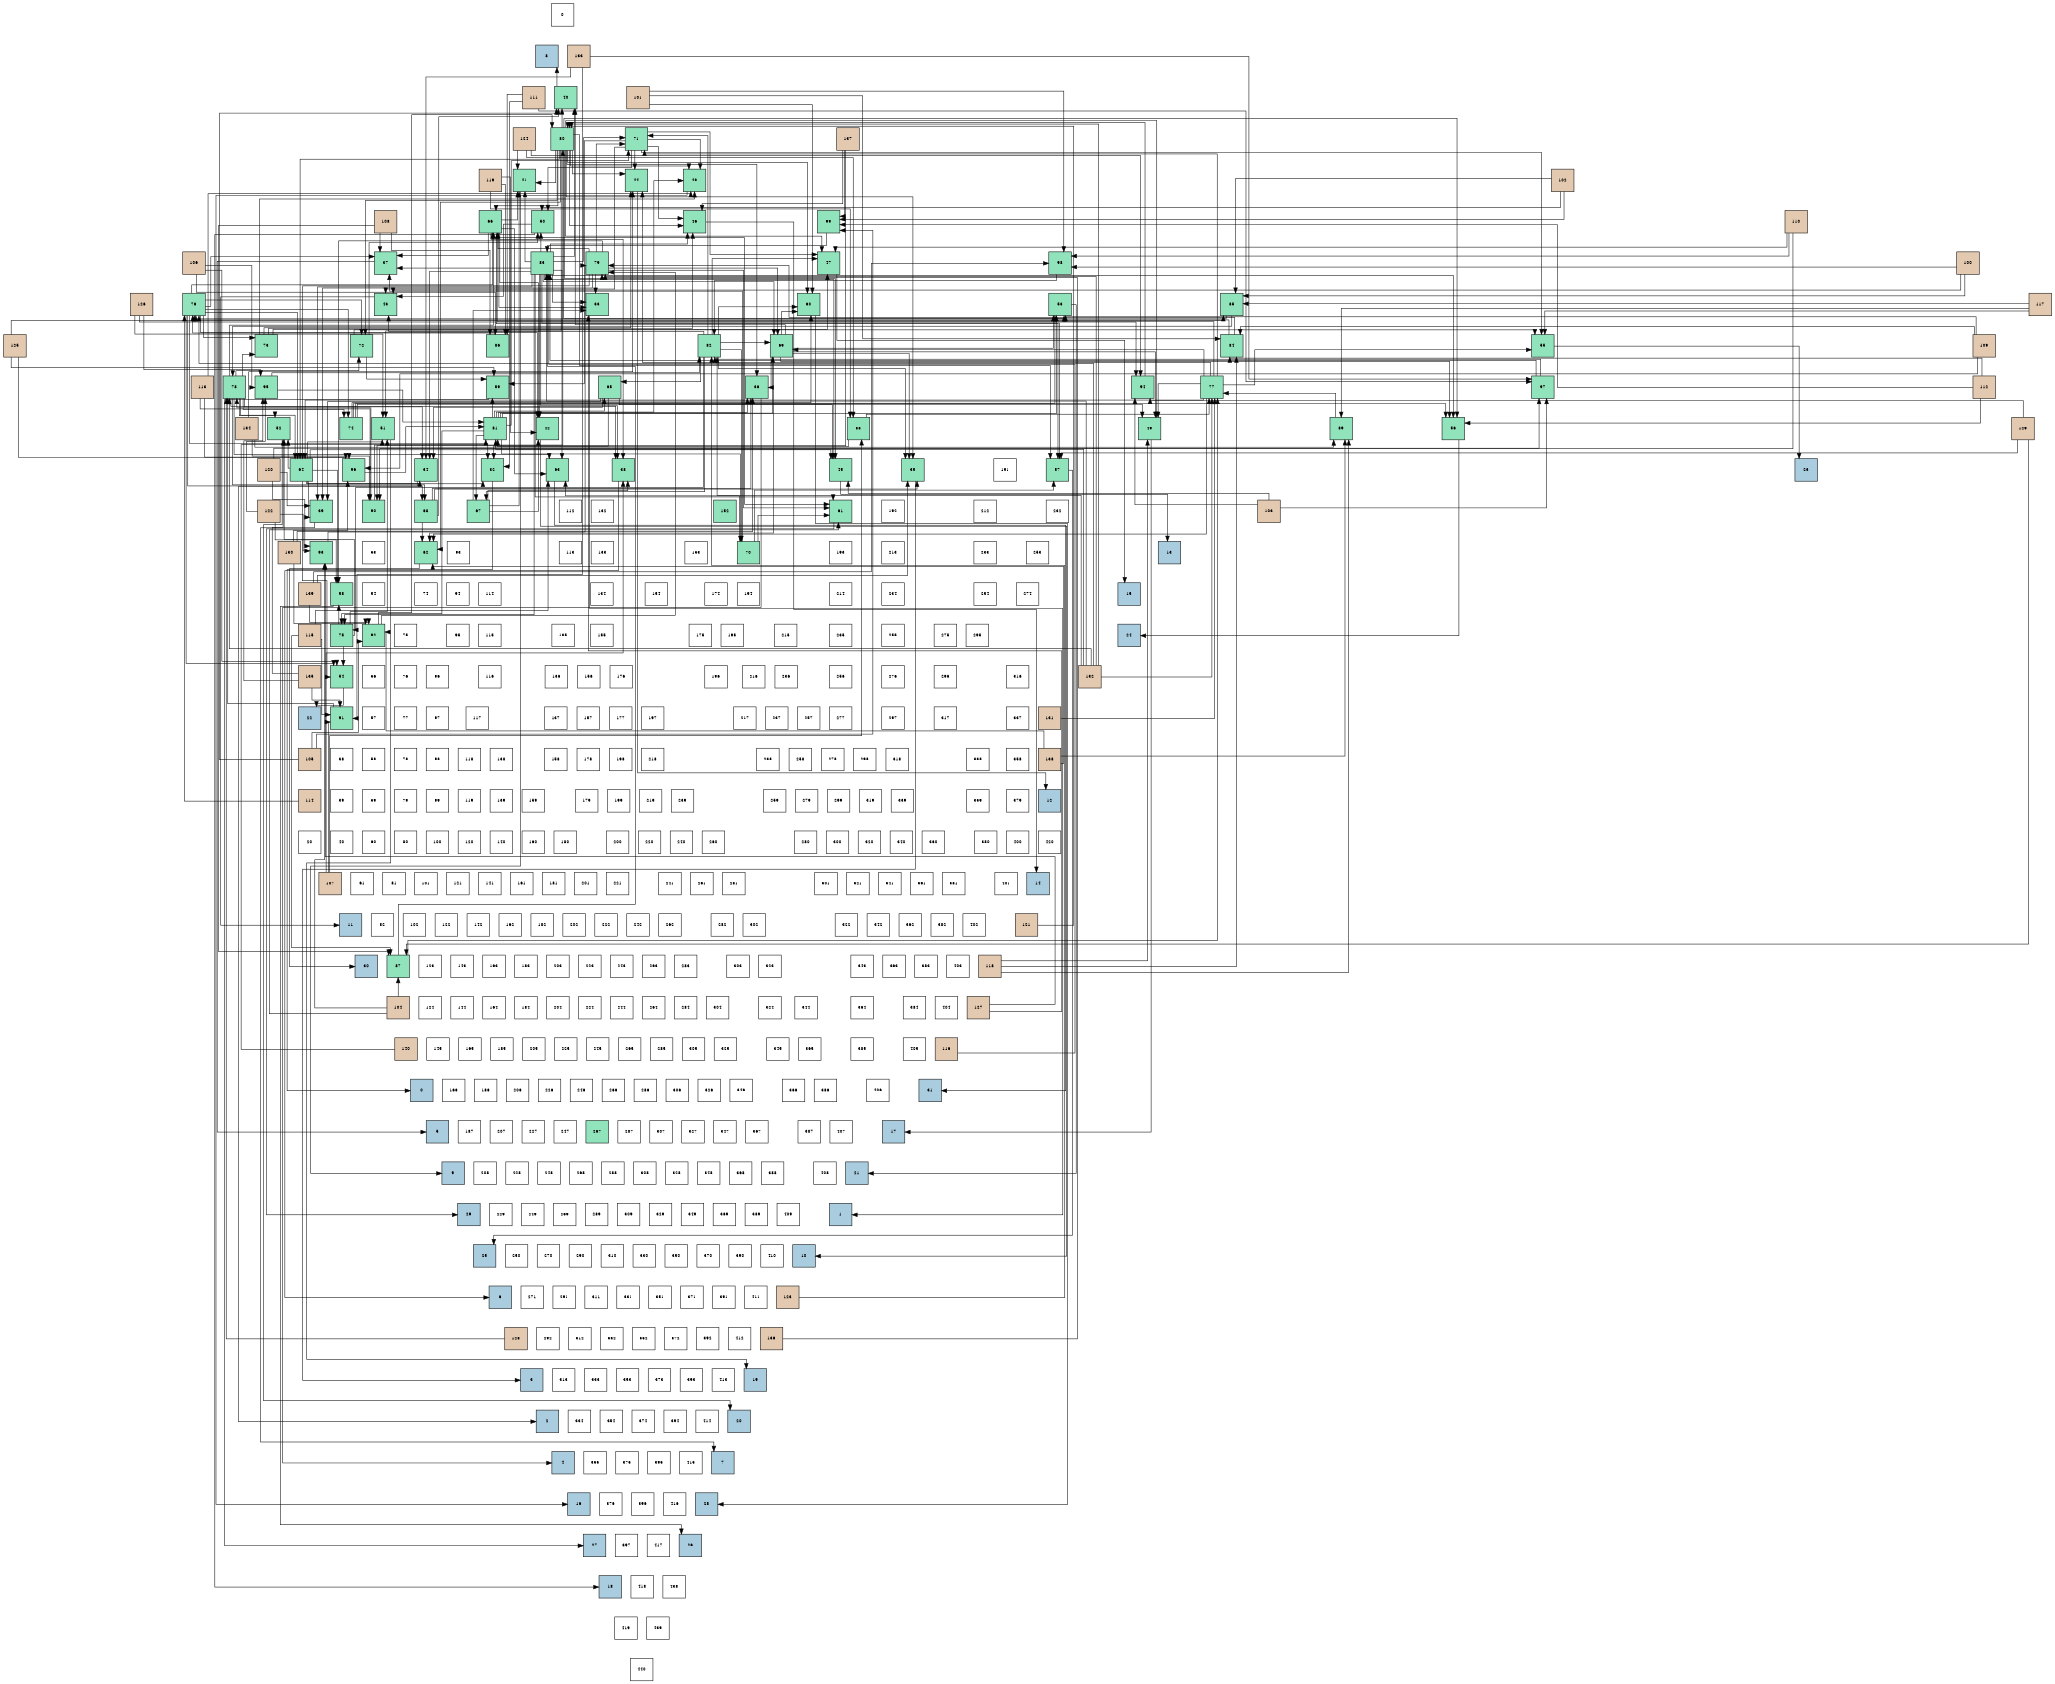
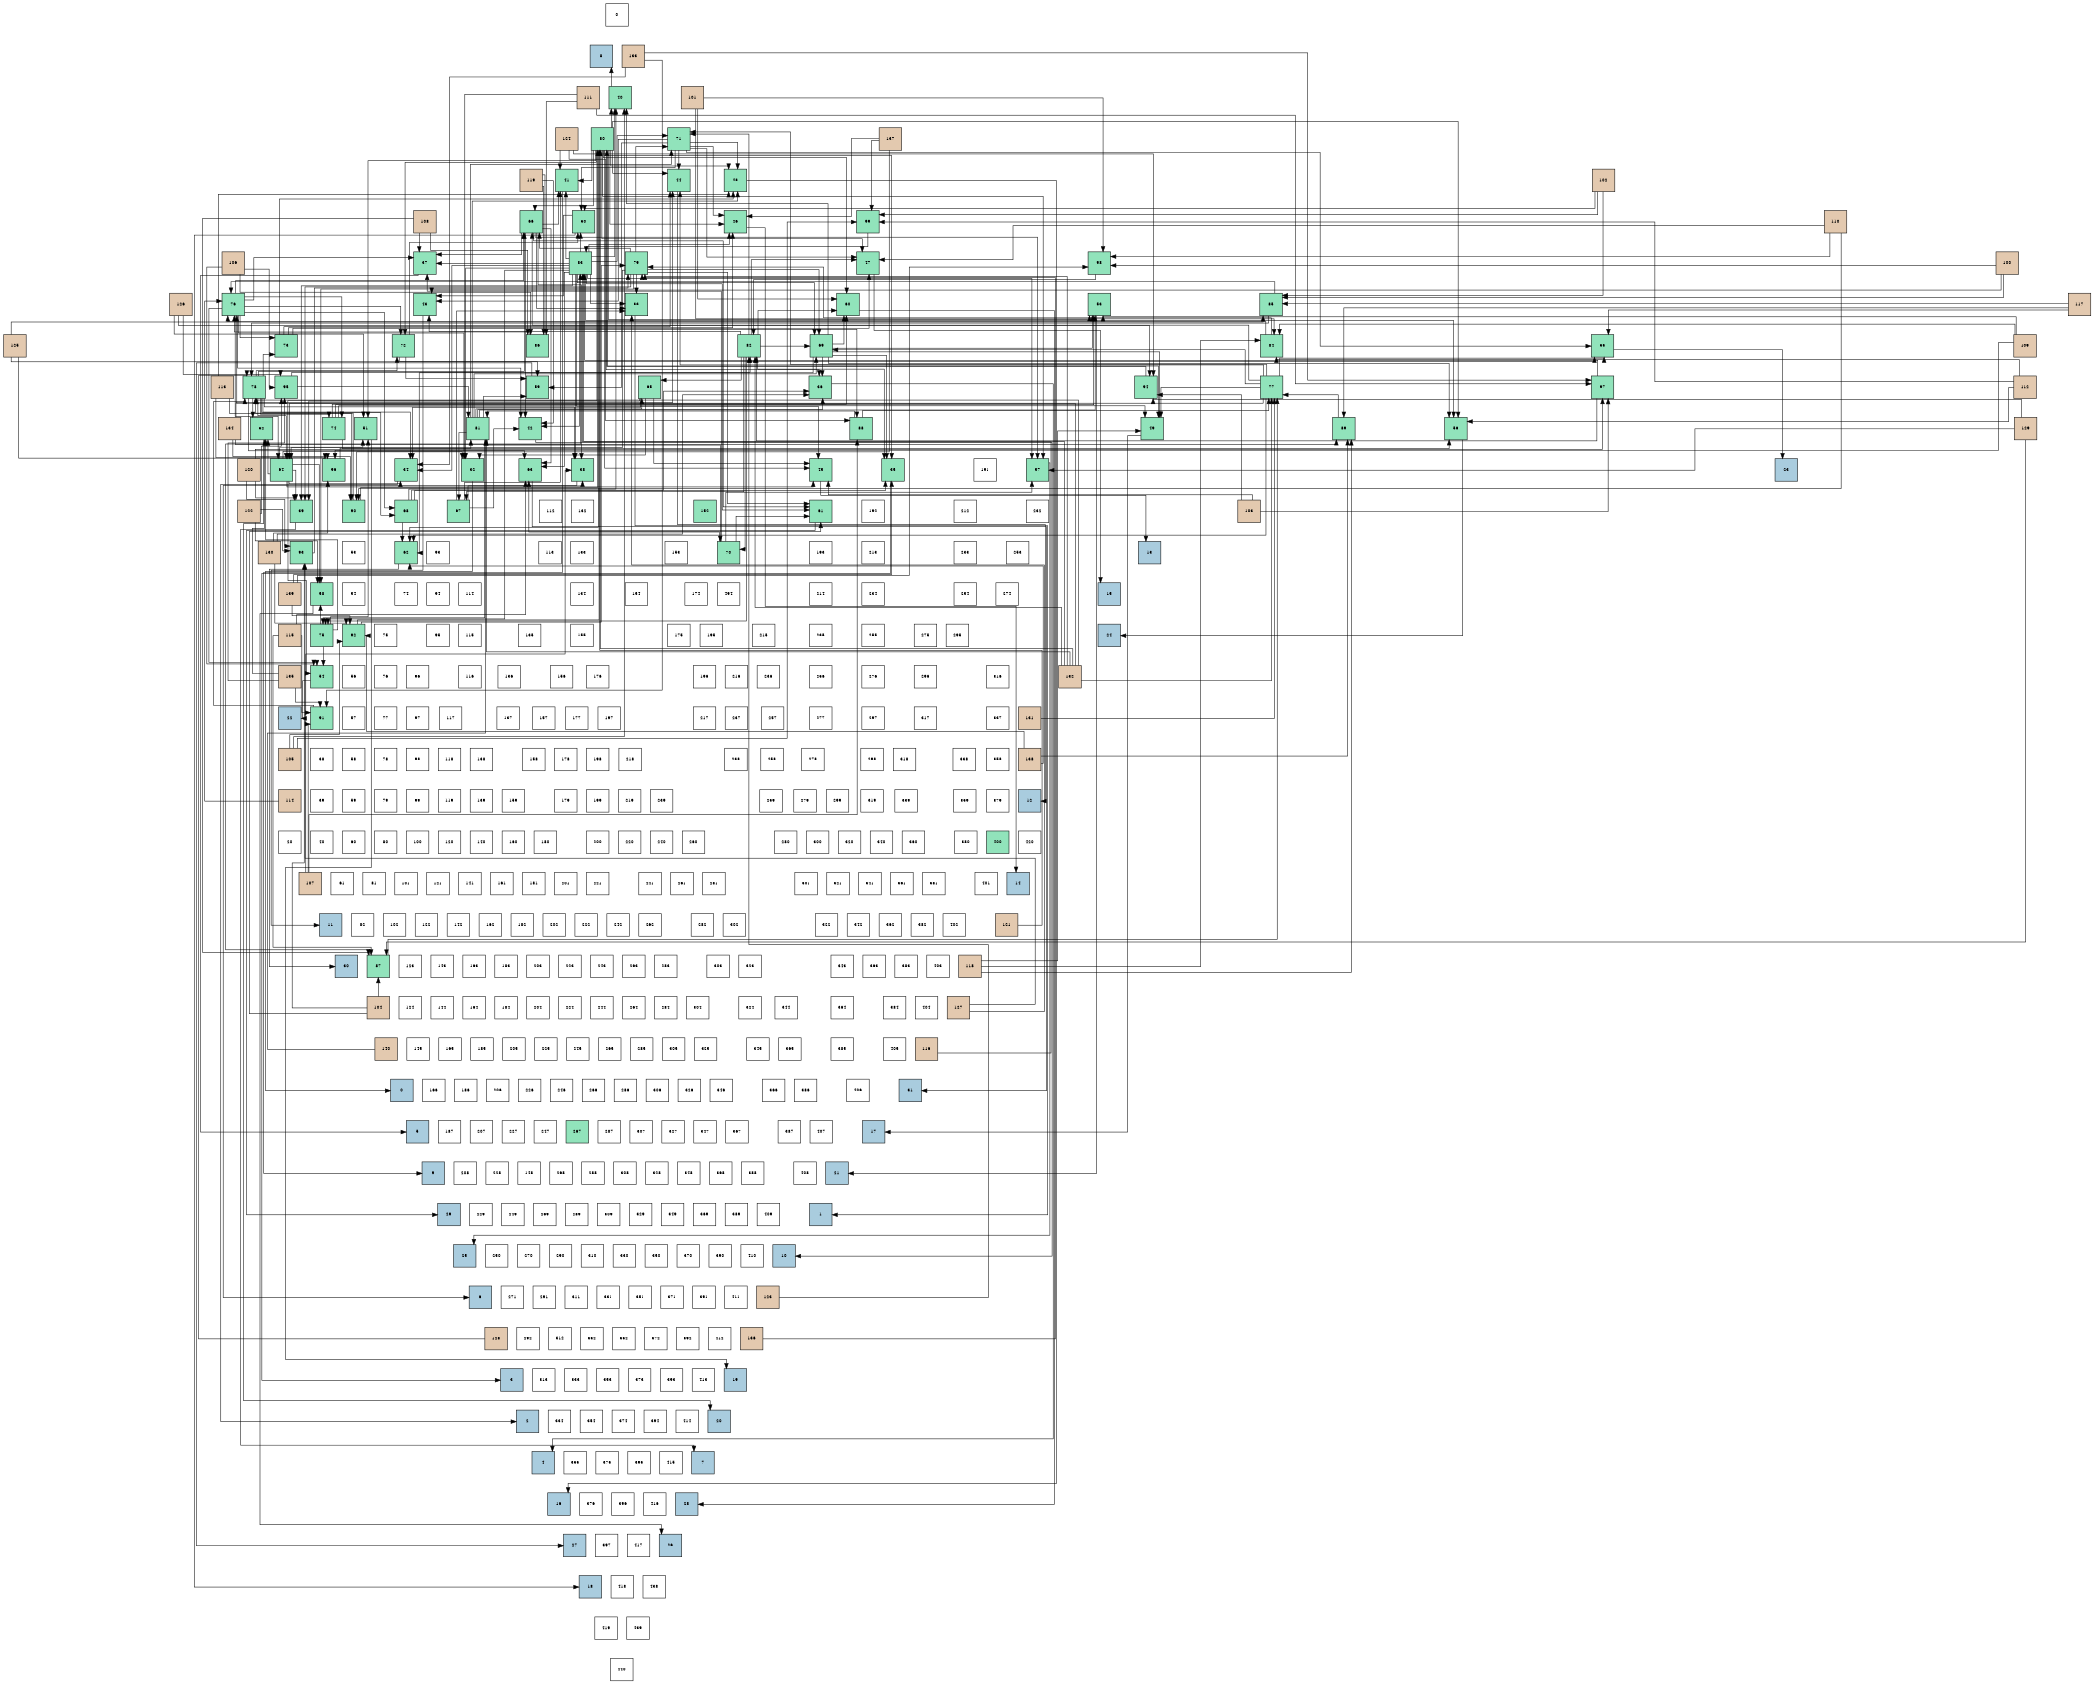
none -> (466, 309)
(749, 594) -> (729, 594)
(1018, 842) -> (998, 842)
(549, 1173) -> (529, 1173)
